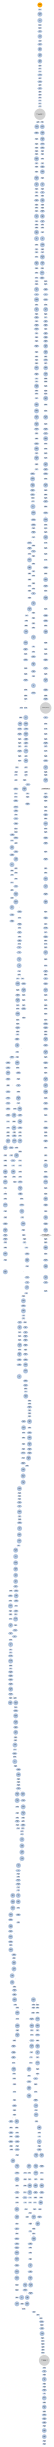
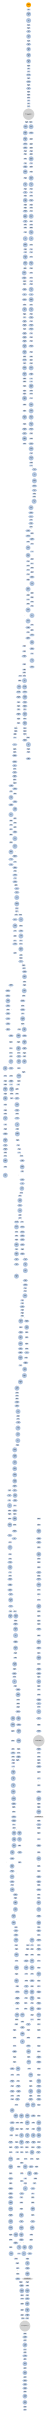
(46, 449) -> none
